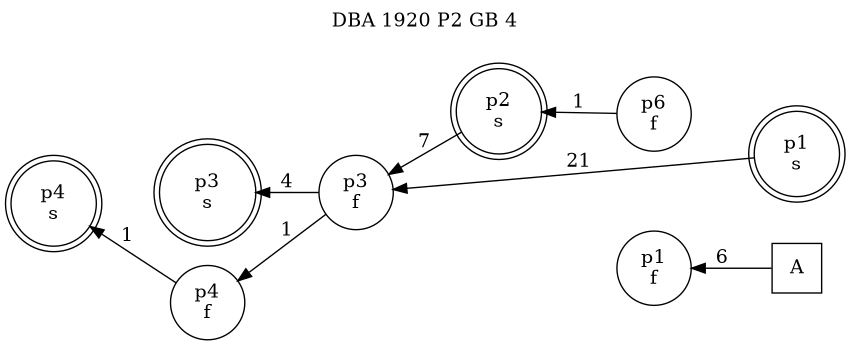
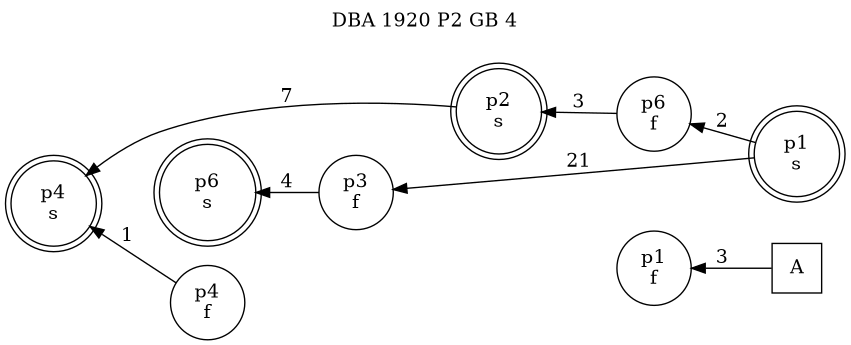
(579, 102) -> (579, 102)
none -> (730, 135)
(431, 150) -> (271, 108)
(208, 193) -> (208, 193)
(288, 243) -> none
(723, 258) -> (723, 258)
